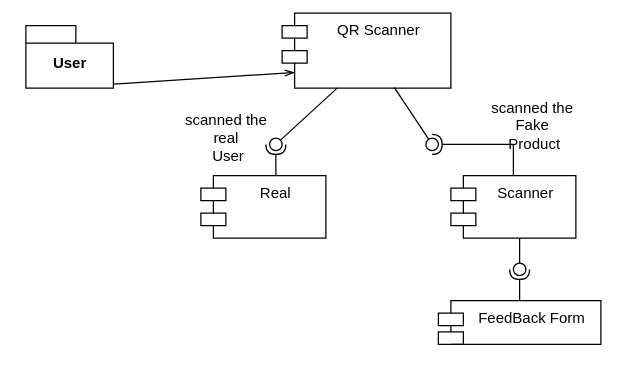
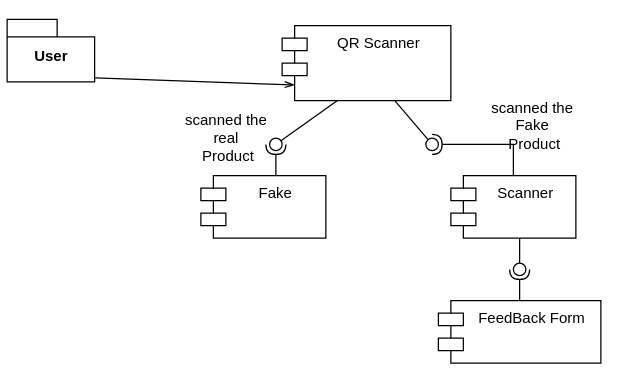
(366, 51) -> (366, 63)
(69, 57) -> (51, 51)
(226, 138) -> (226, 138)
(275, 193) -> (275, 193)
(519, 323) -> (519, 332)
